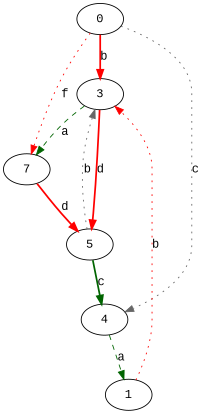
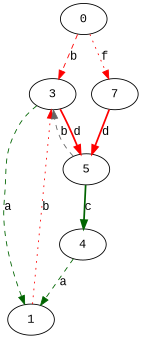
(100, 52) -> (70, 53)
(61, 125) -> (5, 197)
(192, 163) -> none
(82, 173) -> (61, 139)
